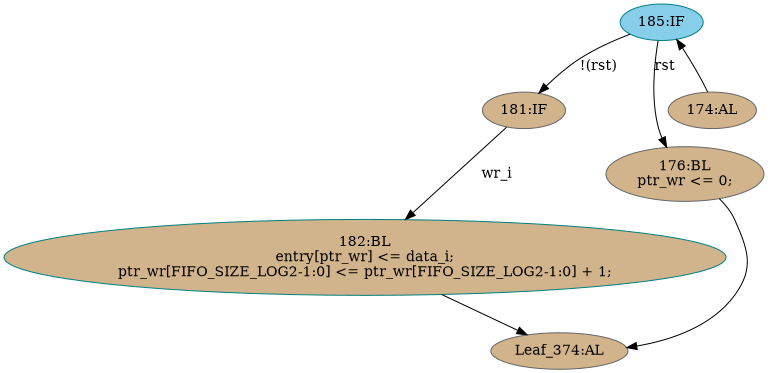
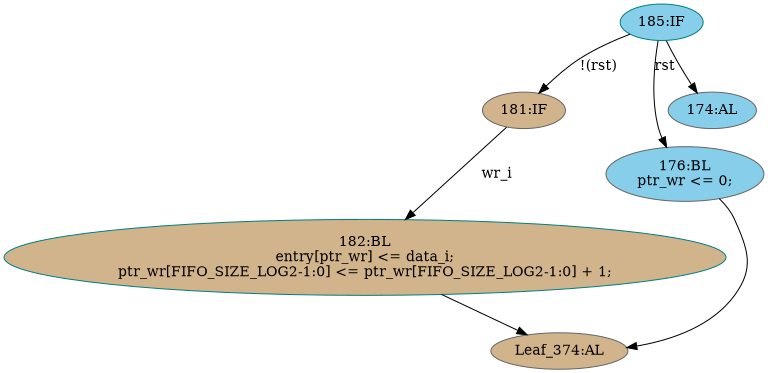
(696, 70) -> (678, 63)
(712, 110) -> (712, 110)
(685, 174) -> (685, 174)
